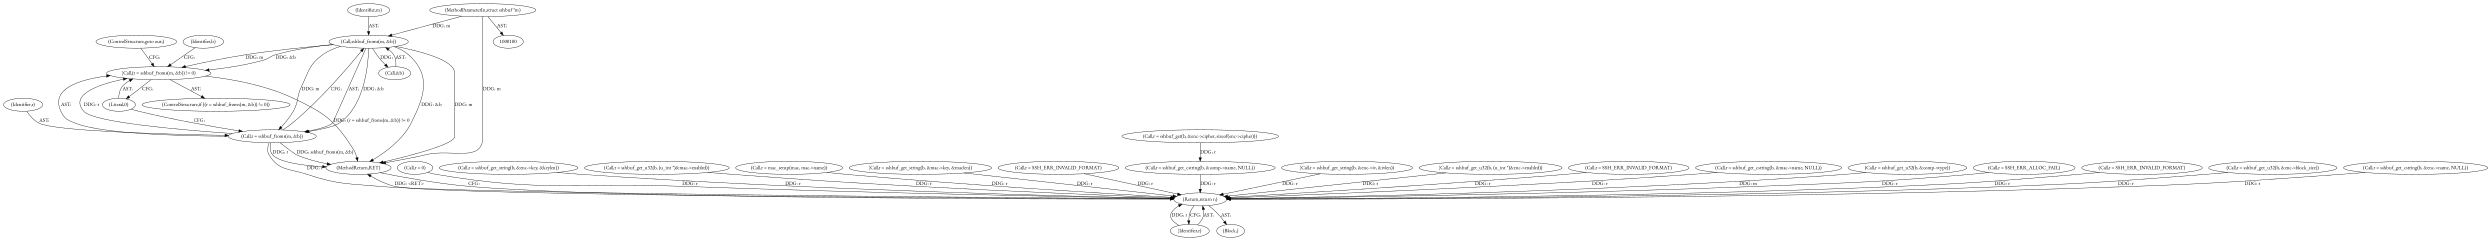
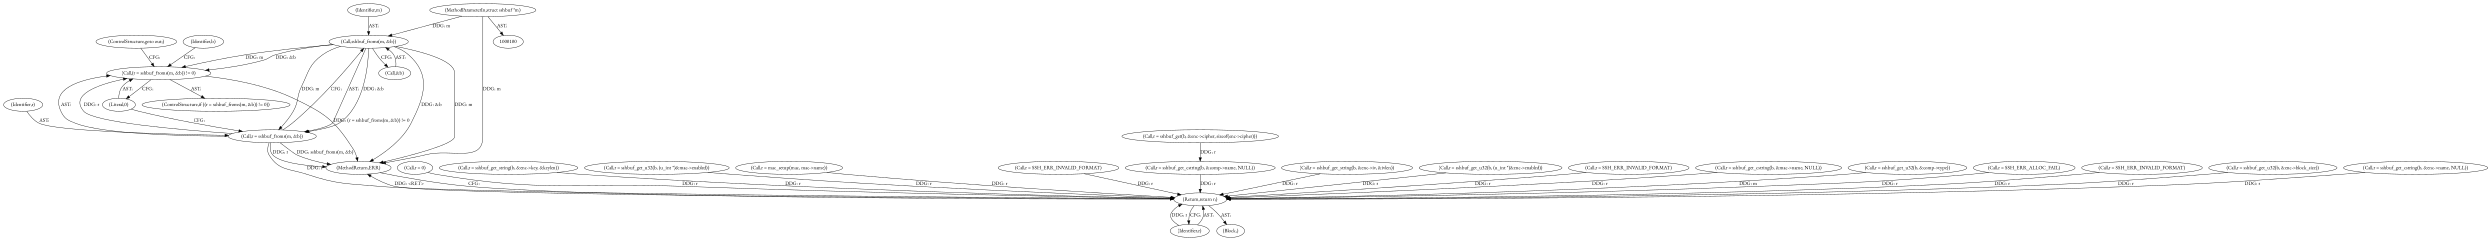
(387, 57) -> (387, 57)
(359, 168) -> (359, 168)
(920, 168) -> none
